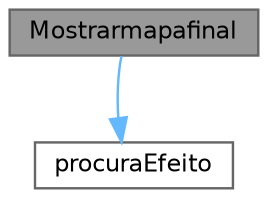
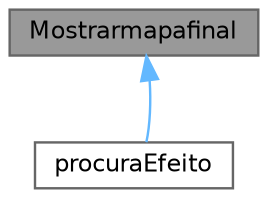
(118, 87) -> (150, 111)
